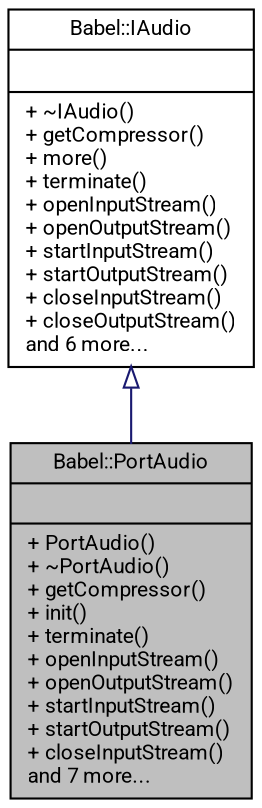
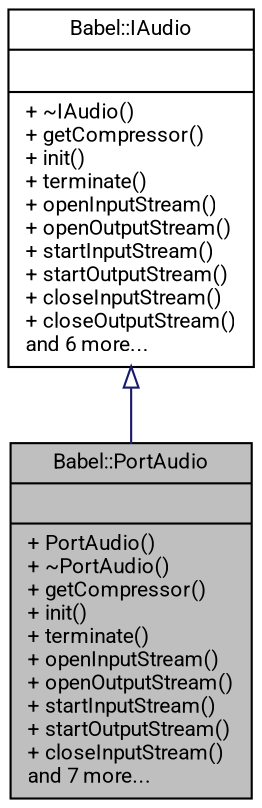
(68, 159) -> (56, 159)
